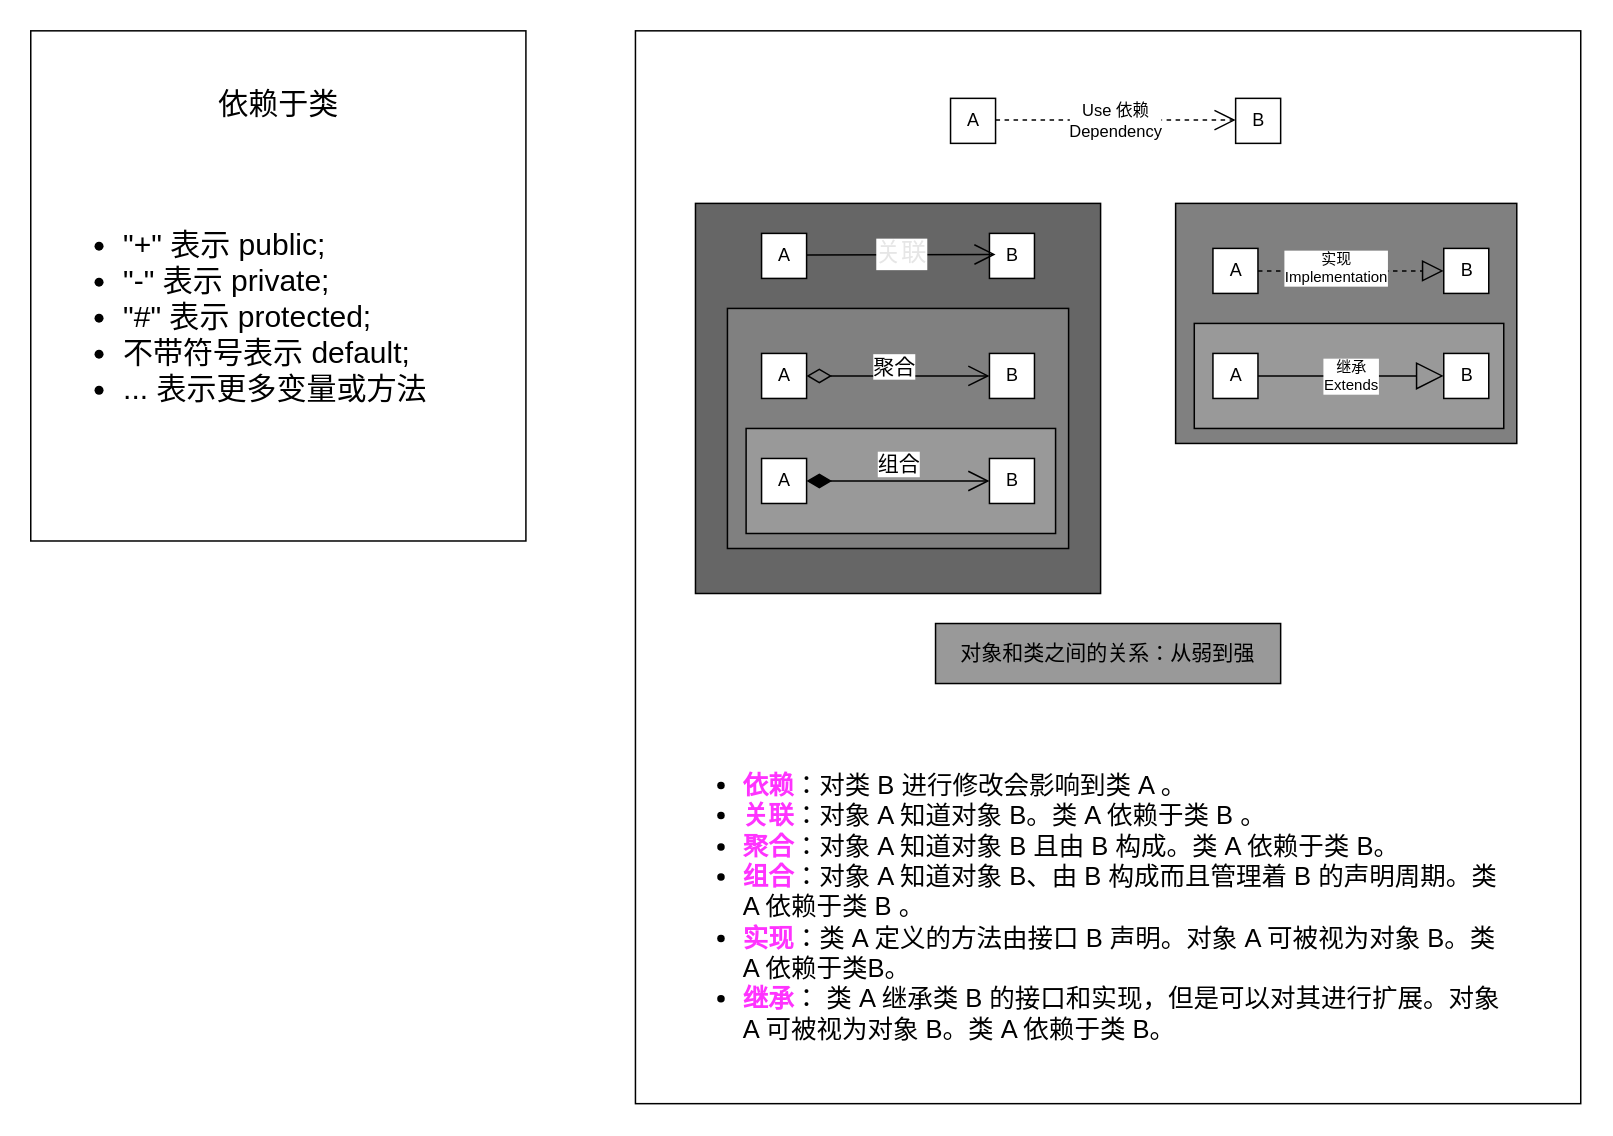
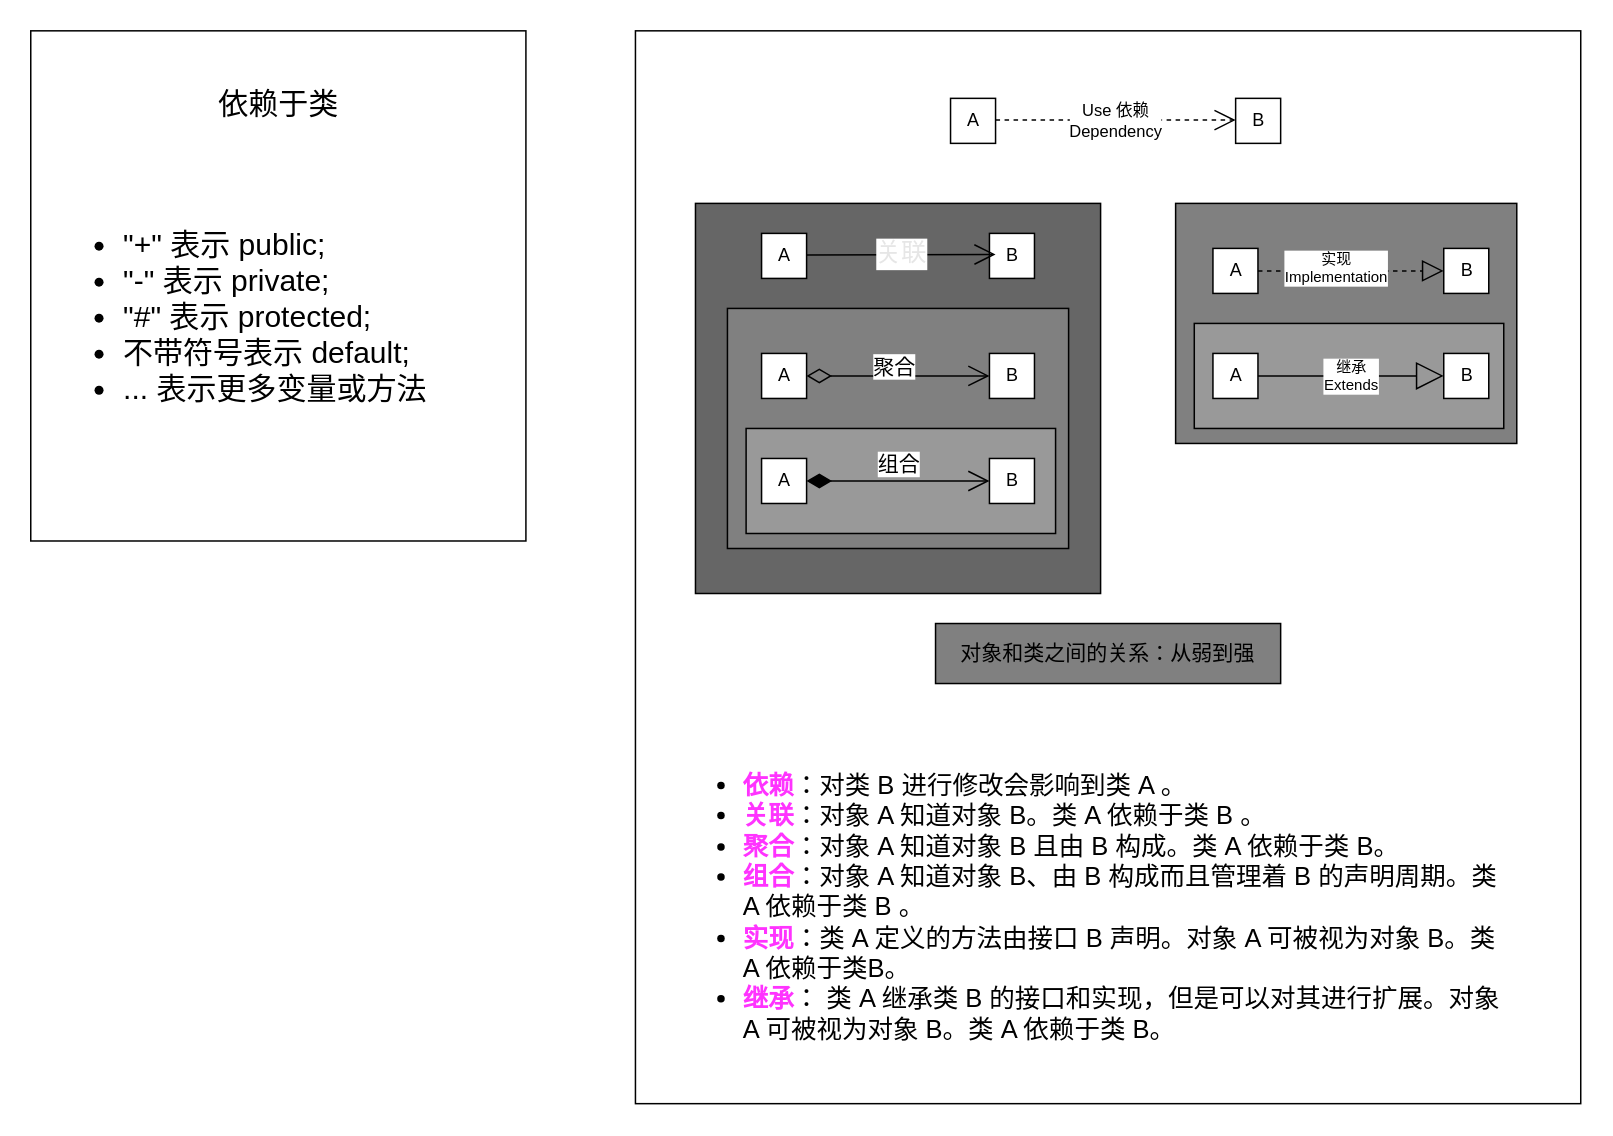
(1108, 653) -> (1108, 653)
